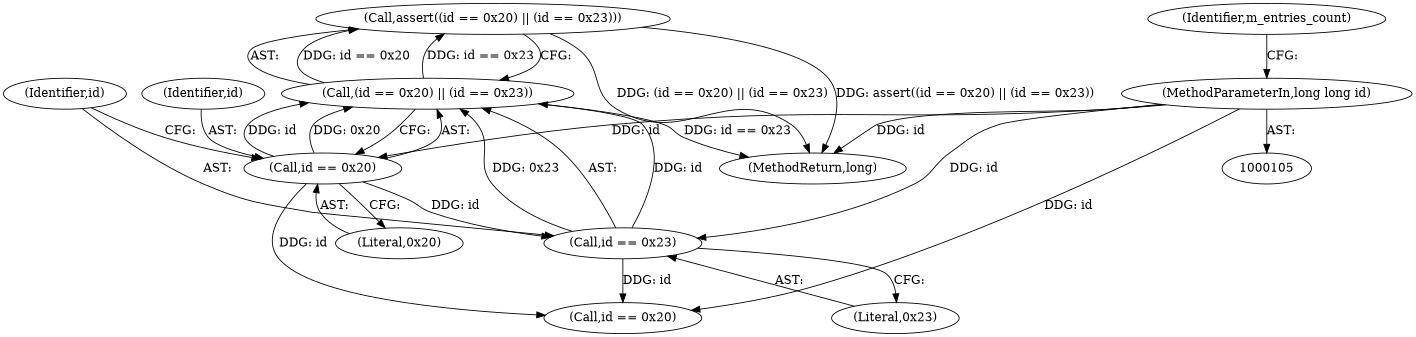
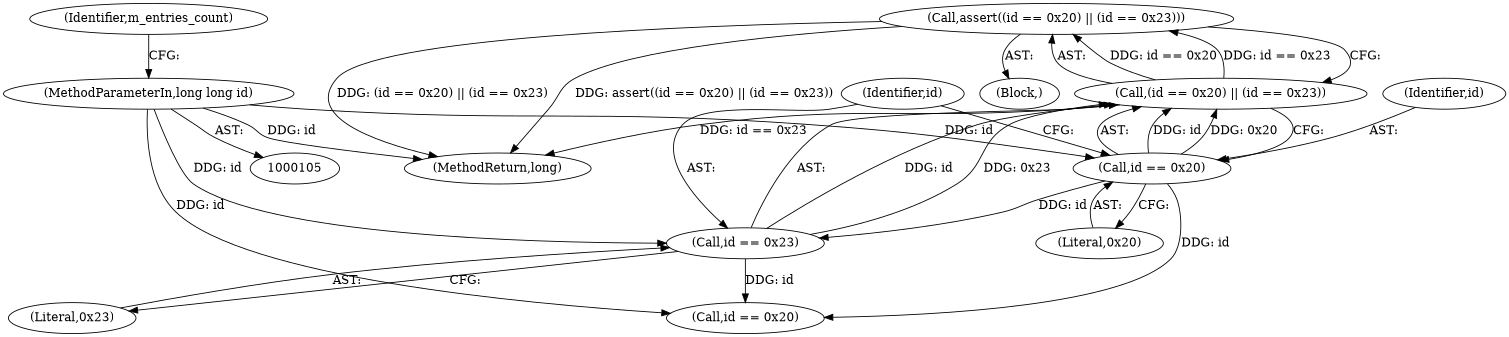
none -> (1020, 94)
